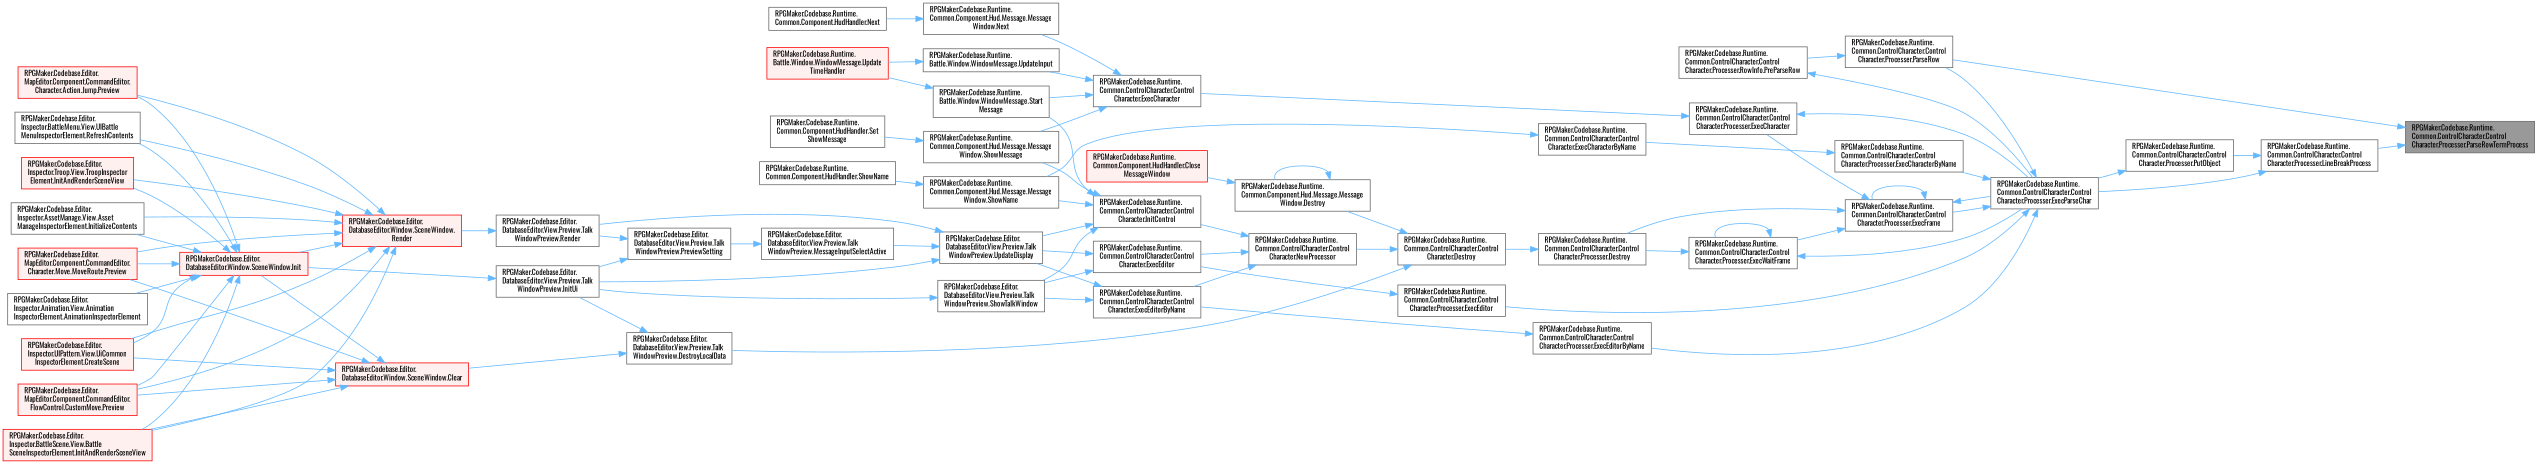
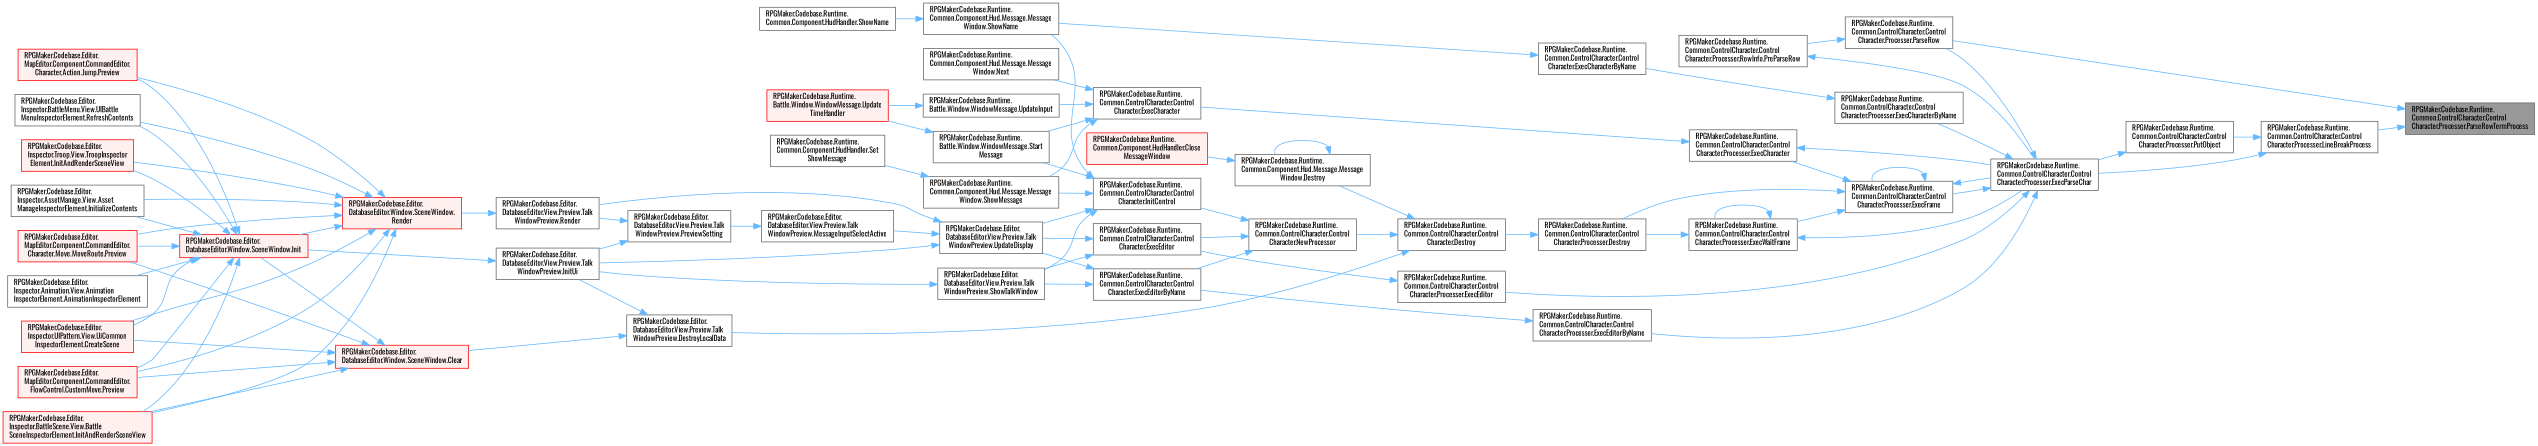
(828, 19) -> none
